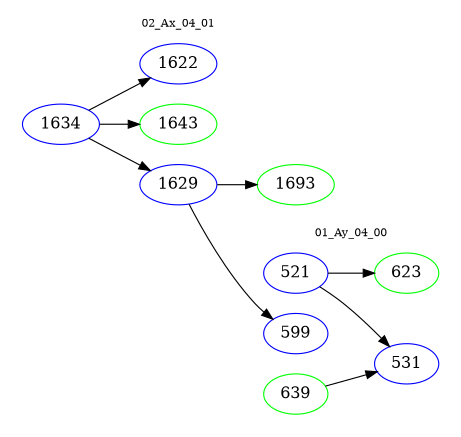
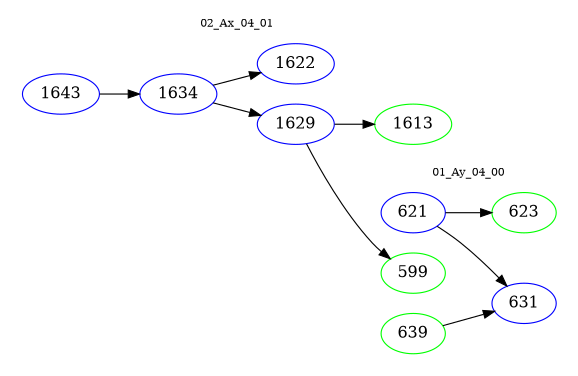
(114, 124) -> (114, 94)
(178, 124) -> (61, 94)
(296, 185) -> (413, 124)
(296, 273) -> (413, 213)
(296, 334) -> (413, 273)
(407, 364) -> (524, 303)
